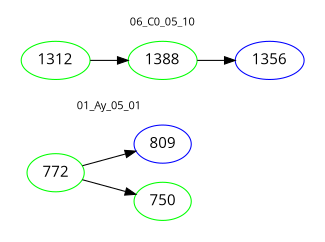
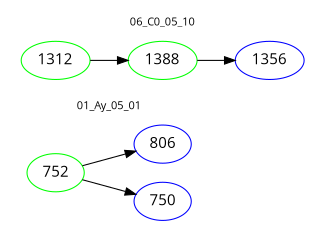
(163, 144) -> (163, 144)
(56, 173) -> (56, 173)
(163, 201) -> (163, 201)
